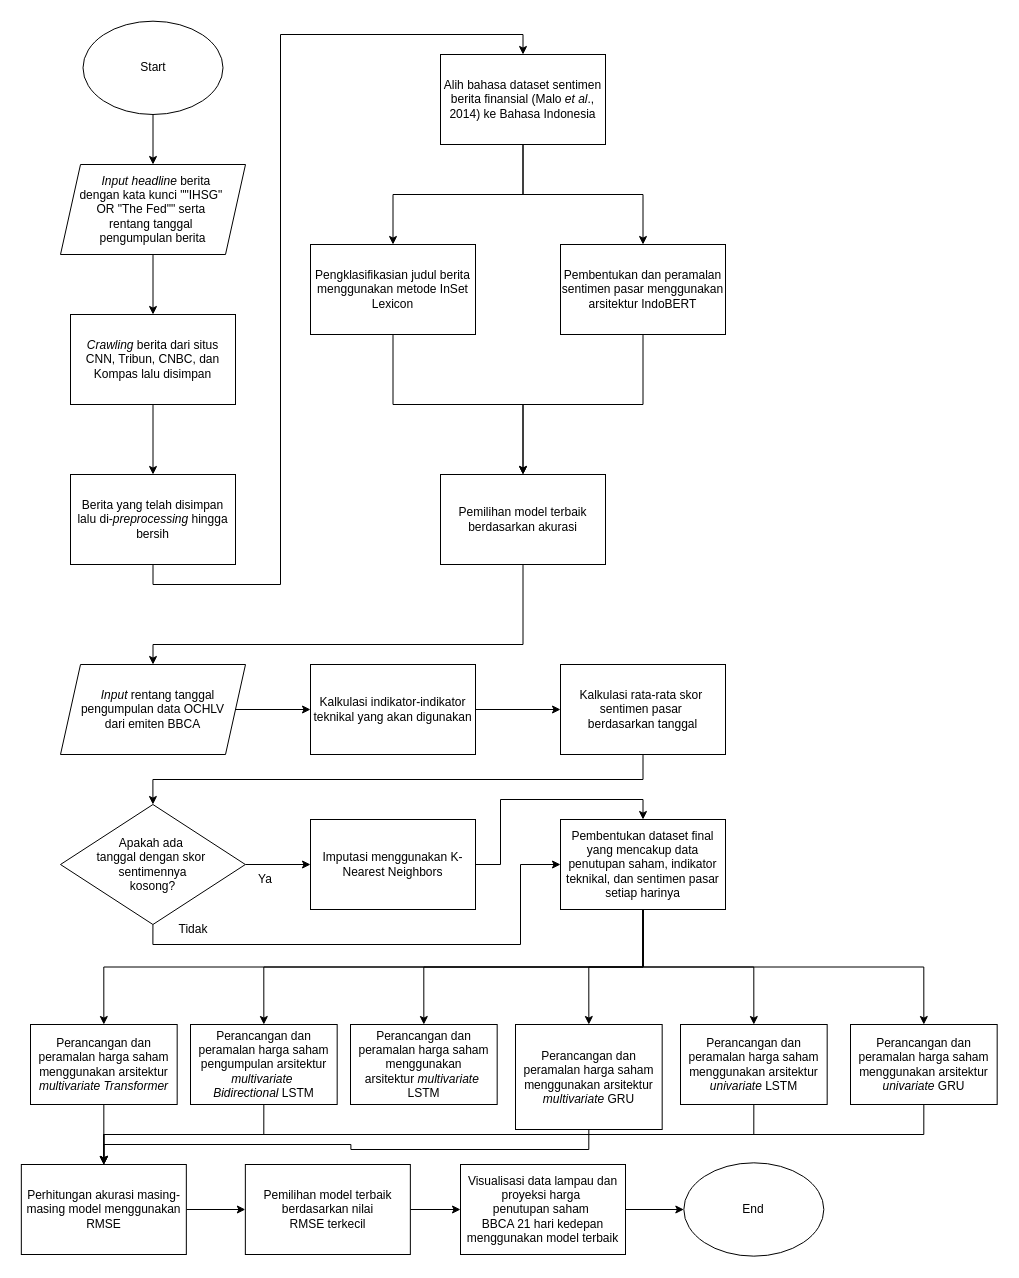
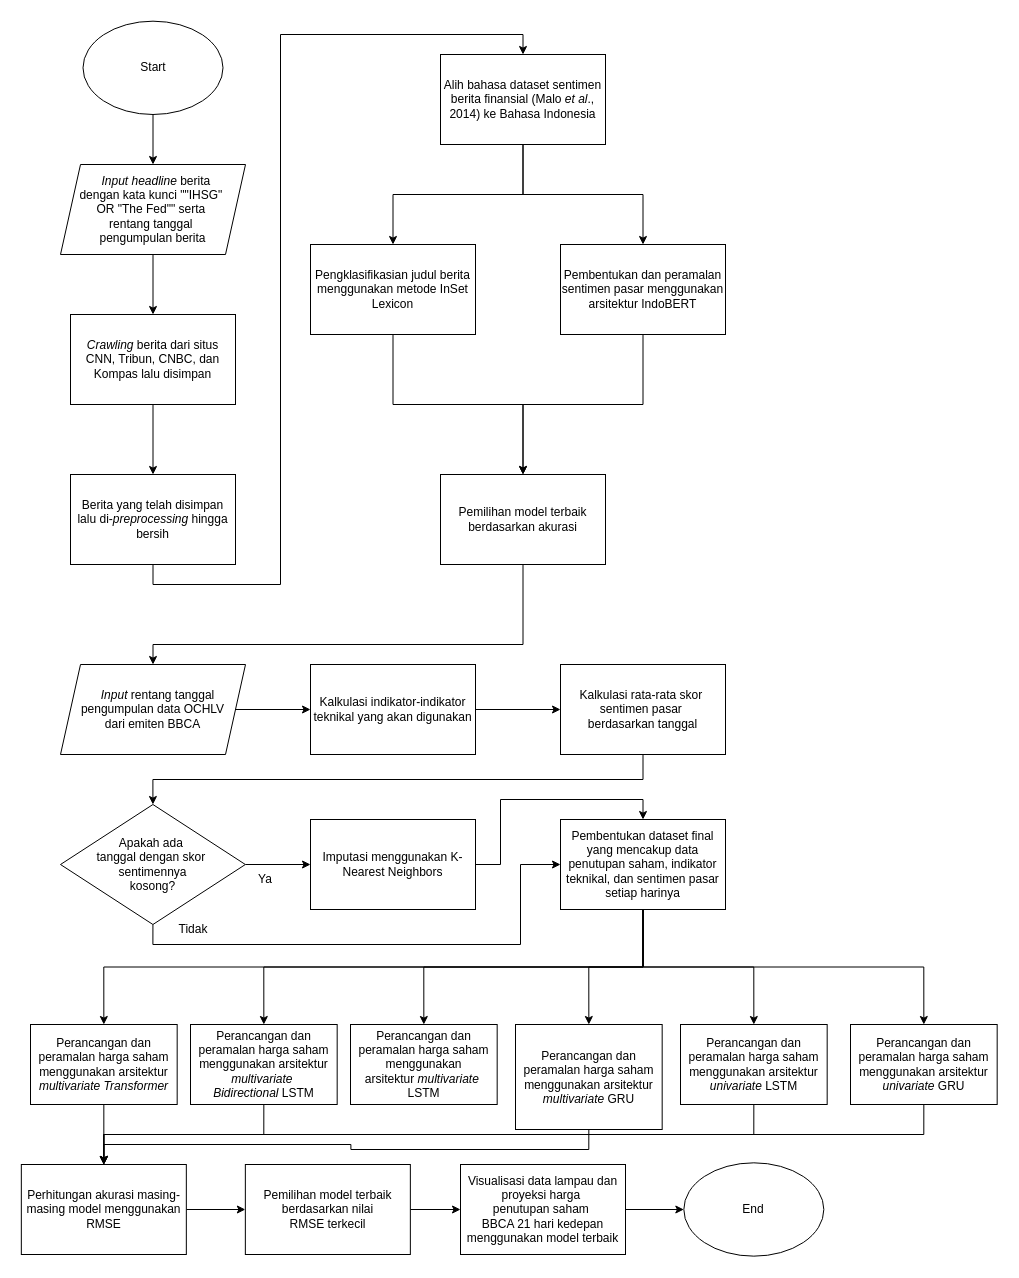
(264, 1065) -> (264, 1065)
